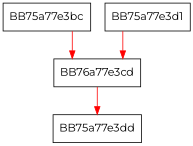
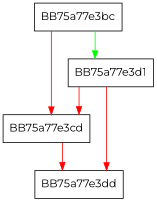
none -> (95, 41)
(97, 73) -> (46, 129)
none -> (107, 125)
